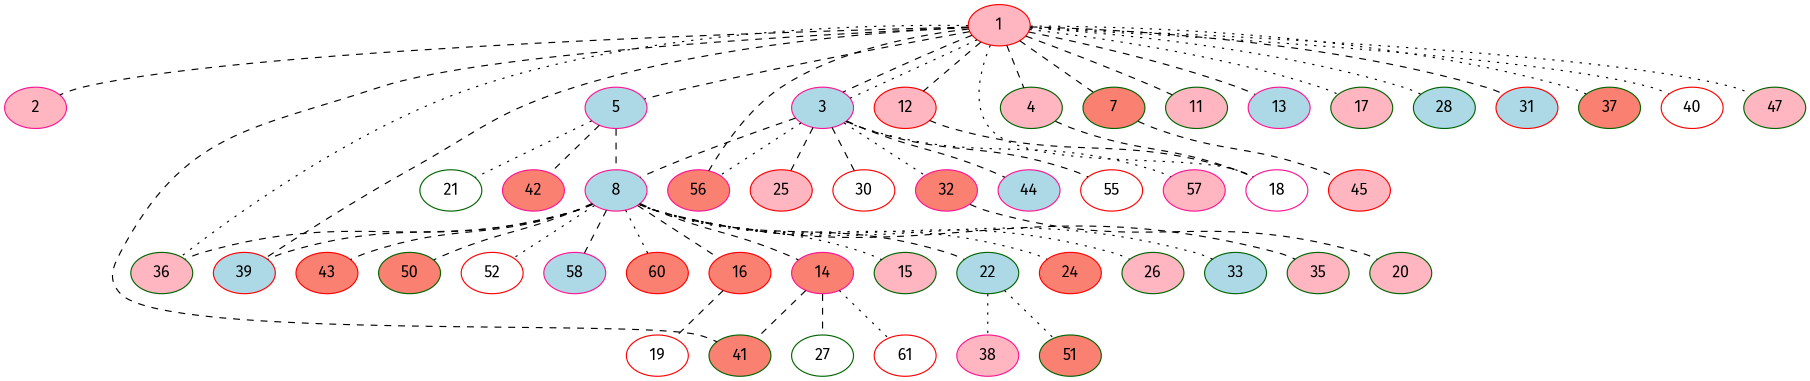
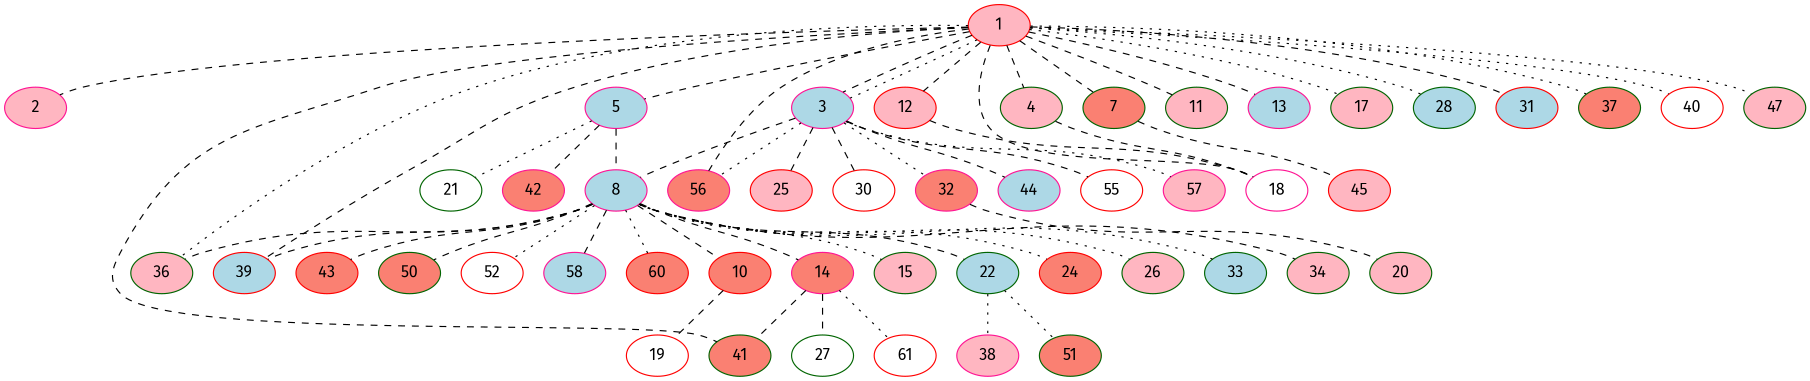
(1148, 161) -> (1148, 161)
(740, 273) -> (740, 273)
(1318, 273) -> (1318, 273)
